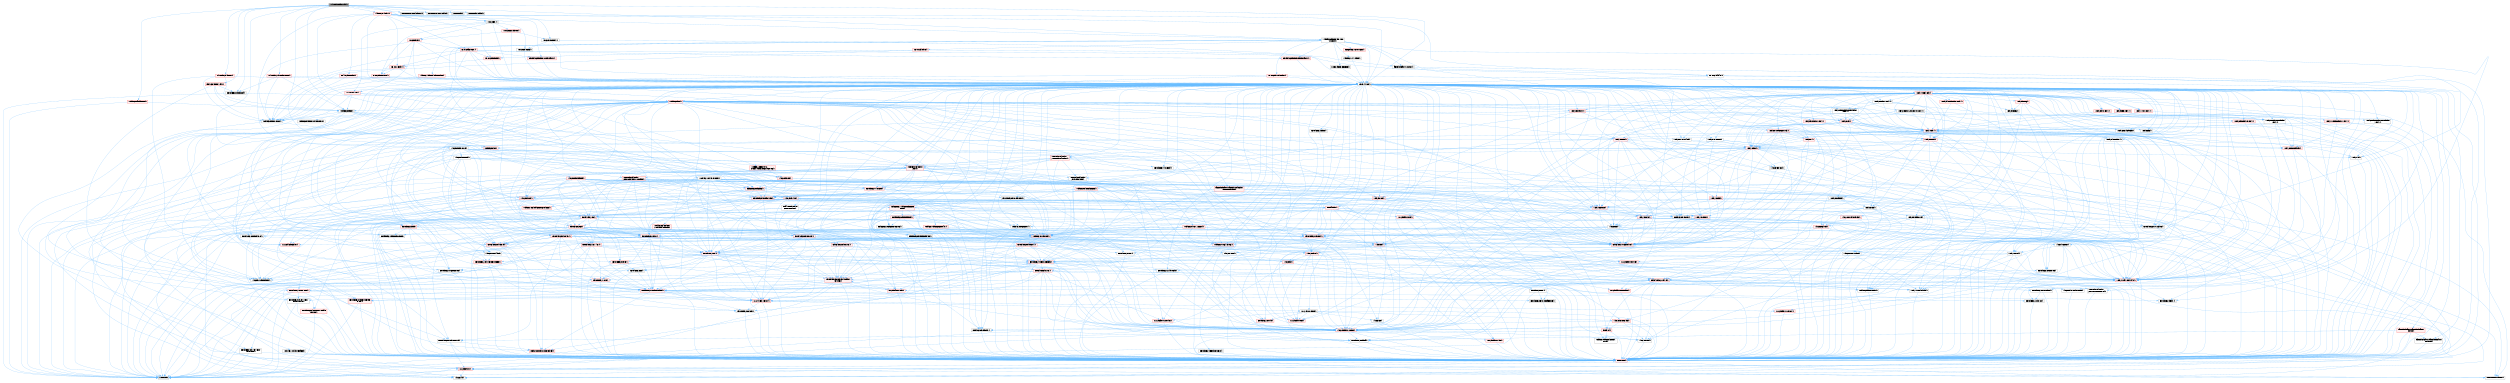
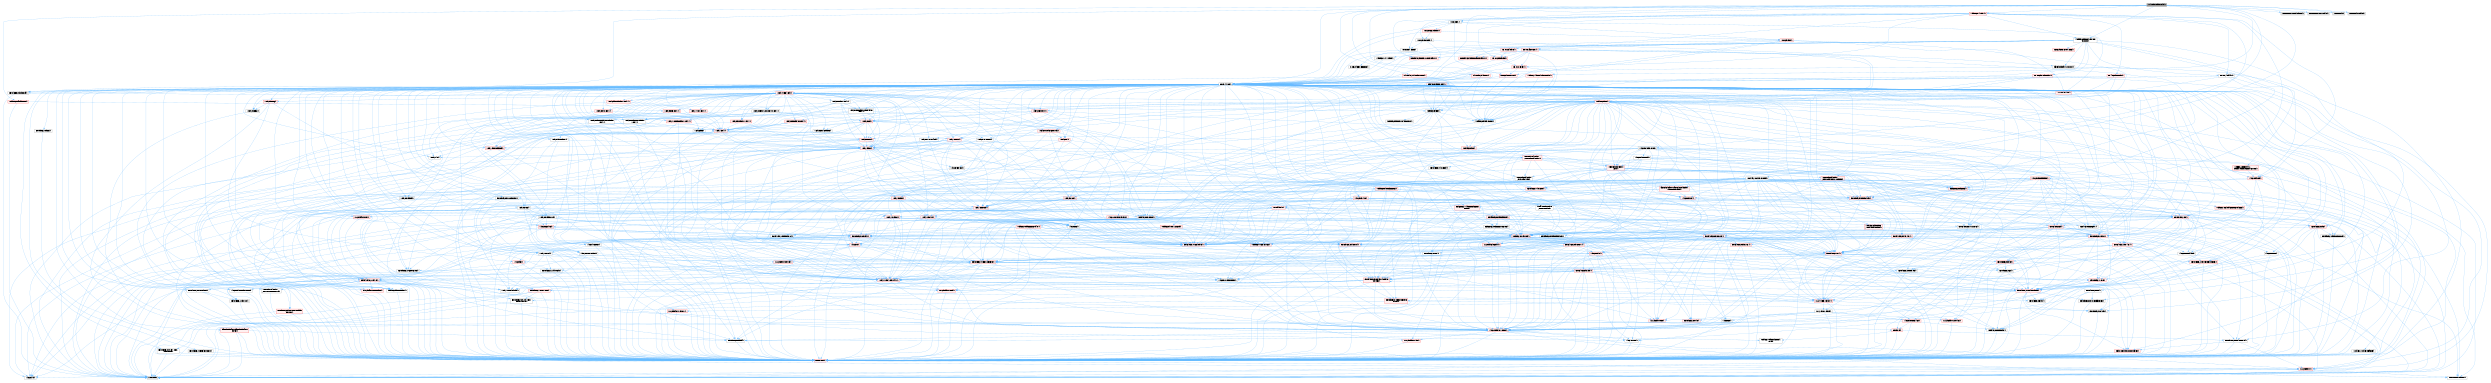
(2429, 341) -> none
